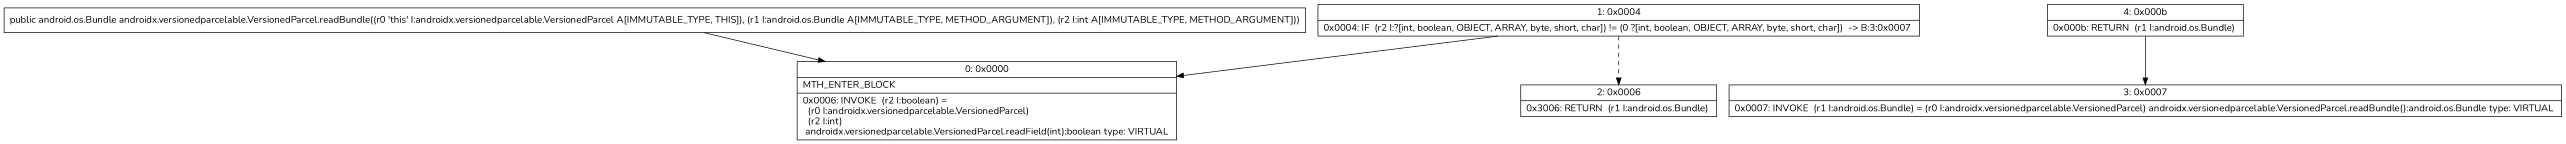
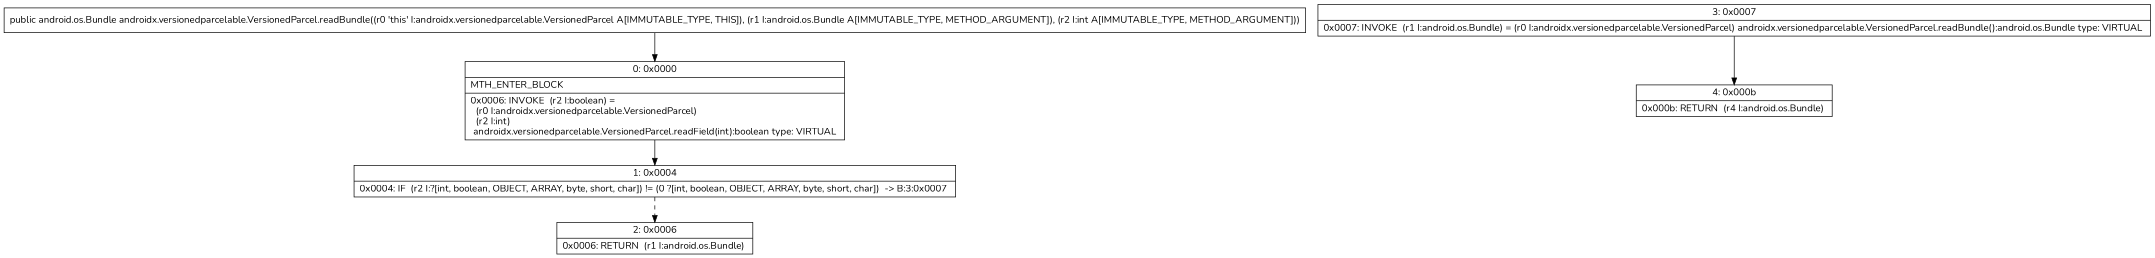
(2145, 28) -> (1734, 108)
(1341, 56) -> (655, 149)
(2145, 57) -> (1734, 57)
(1619, 108) -> (655, 246)
